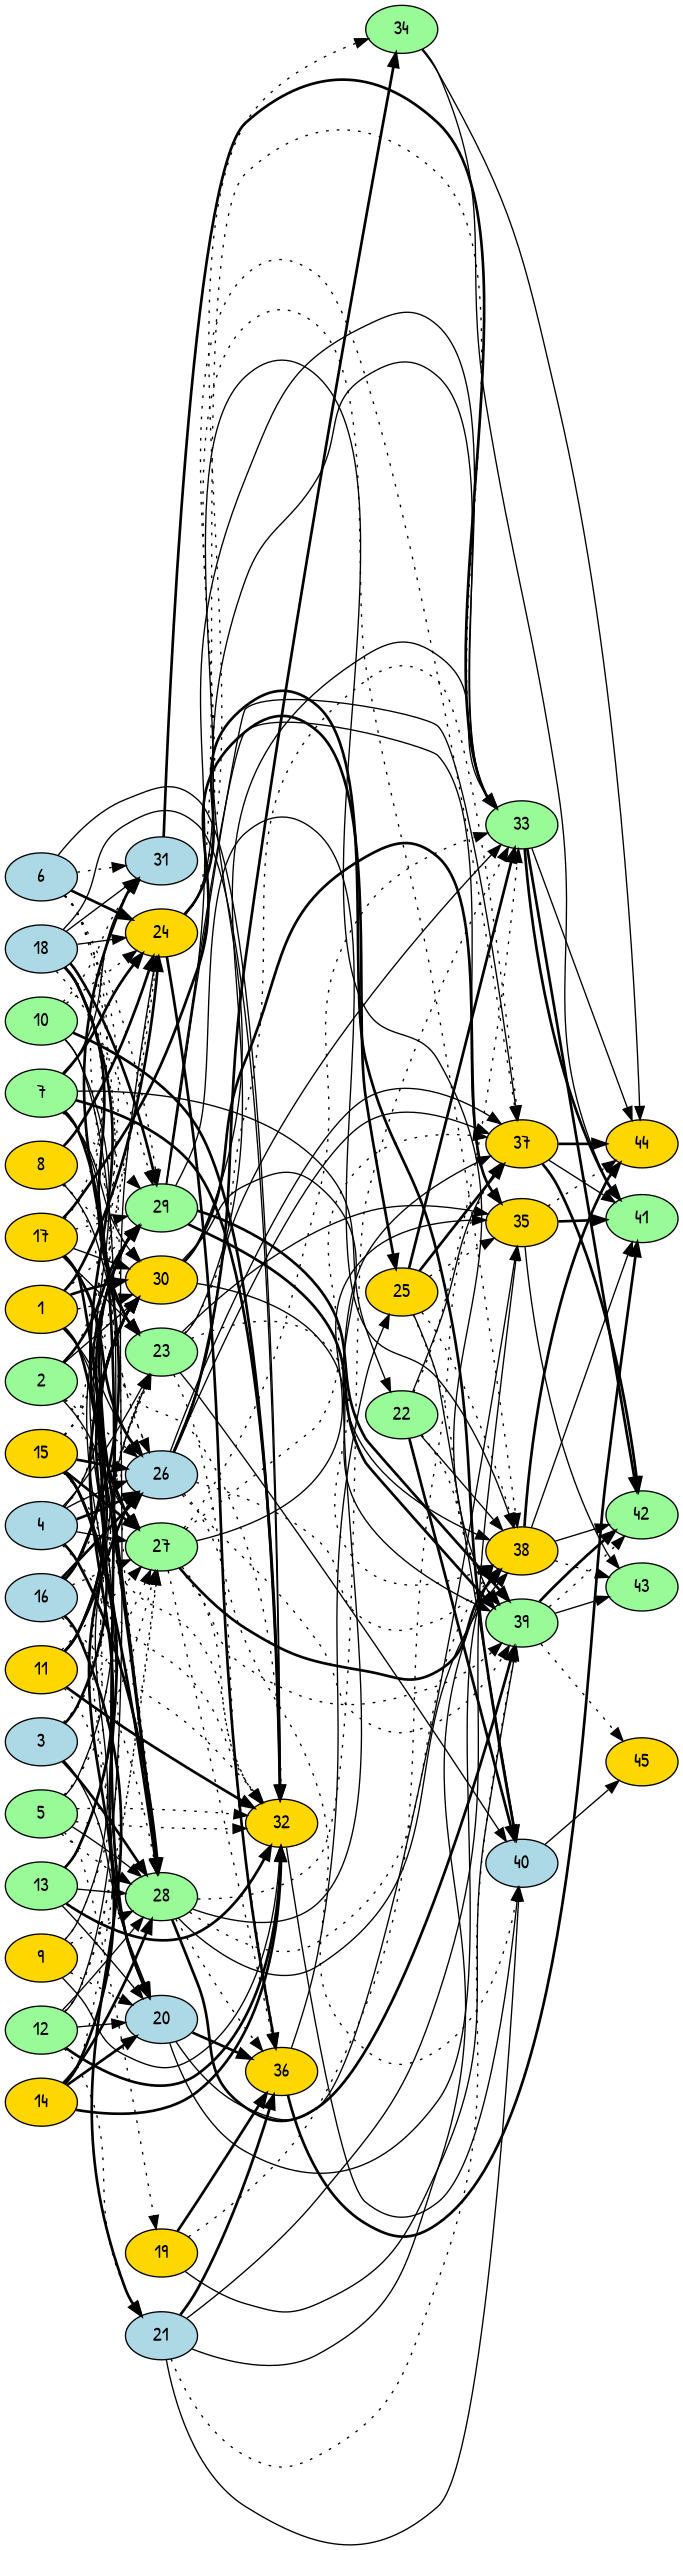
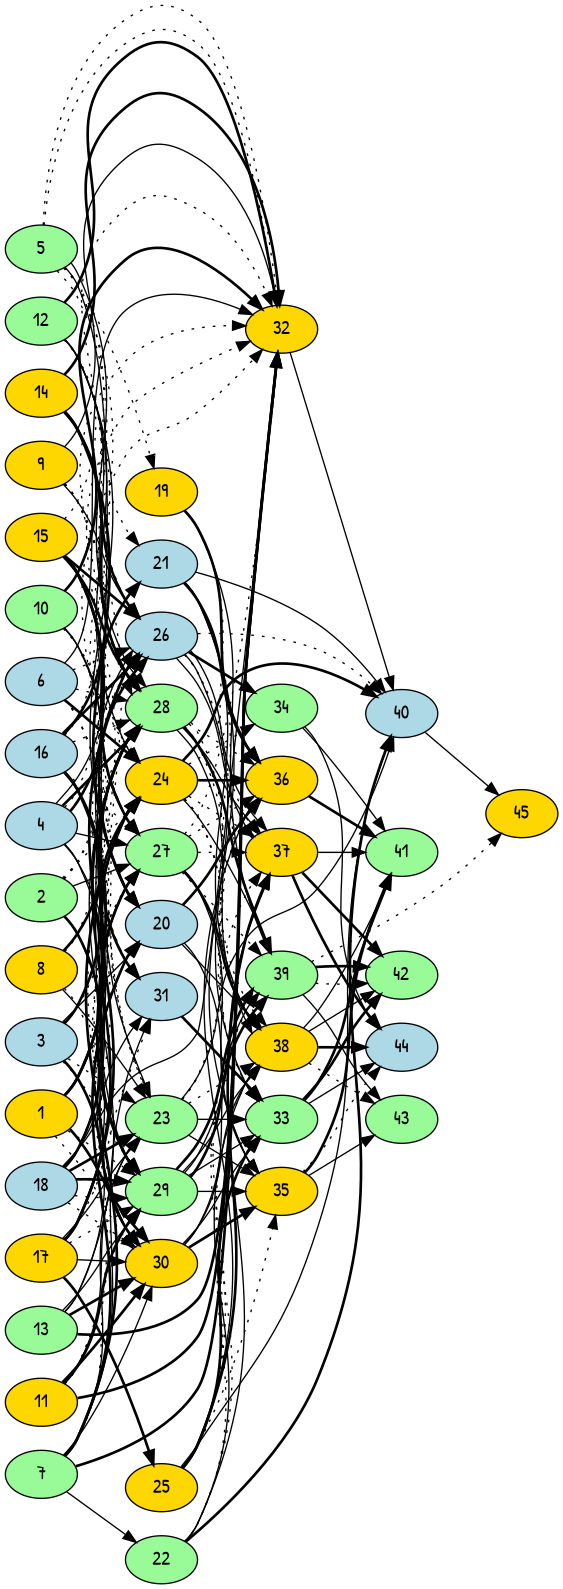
(642, 1144) -> (402, 1047)
(337, 1651) -> (209, 1073)
